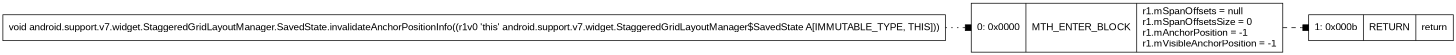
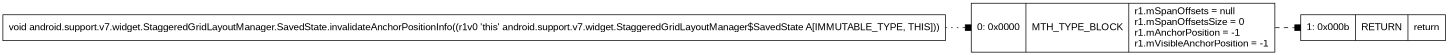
(1081, 27) -> (1077, 27)
